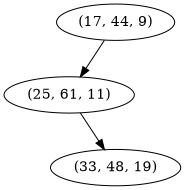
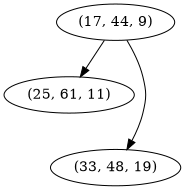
(90, 127) -> (145, 90)
